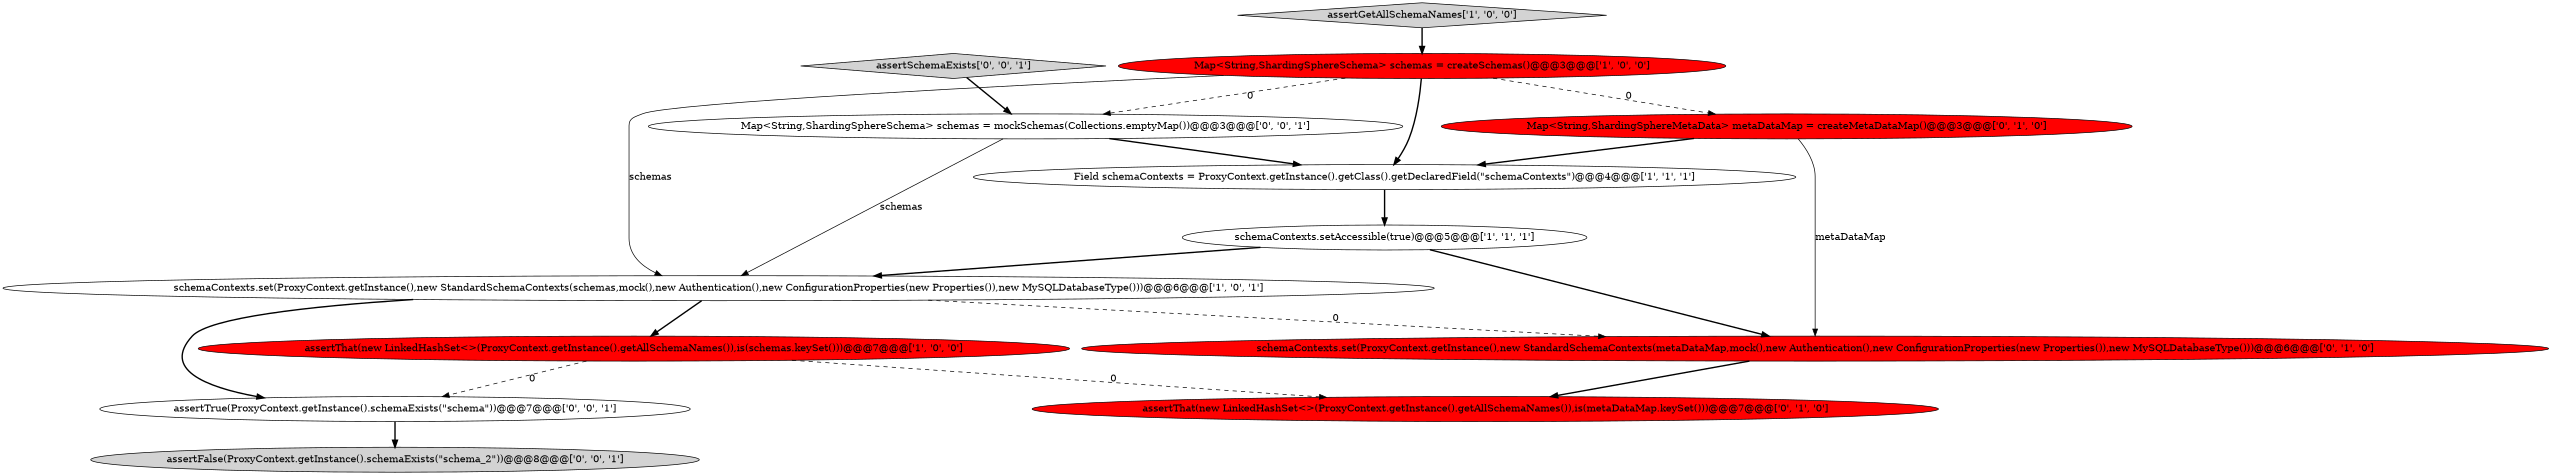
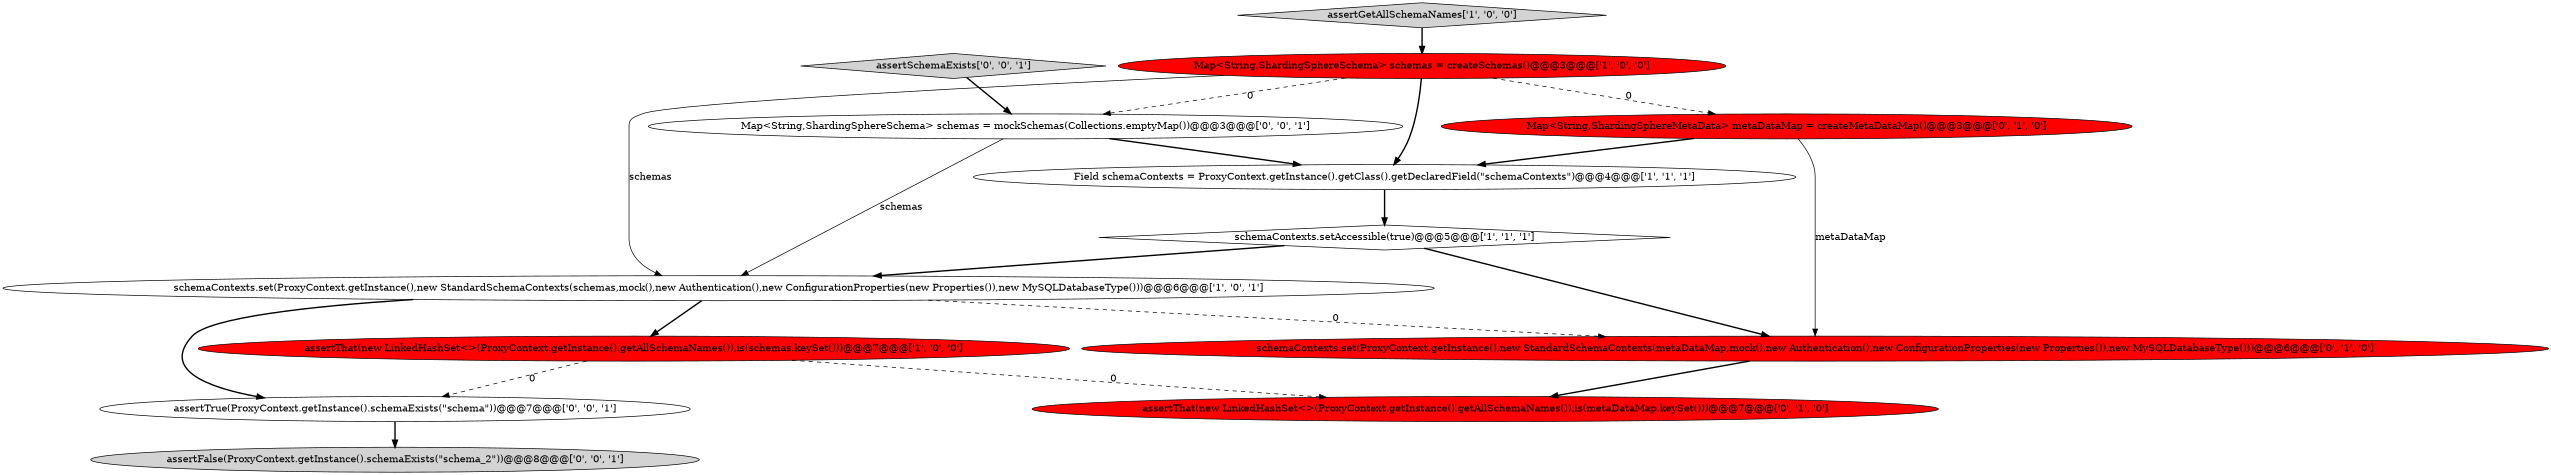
(1385, 238) -> (1385, 238)
